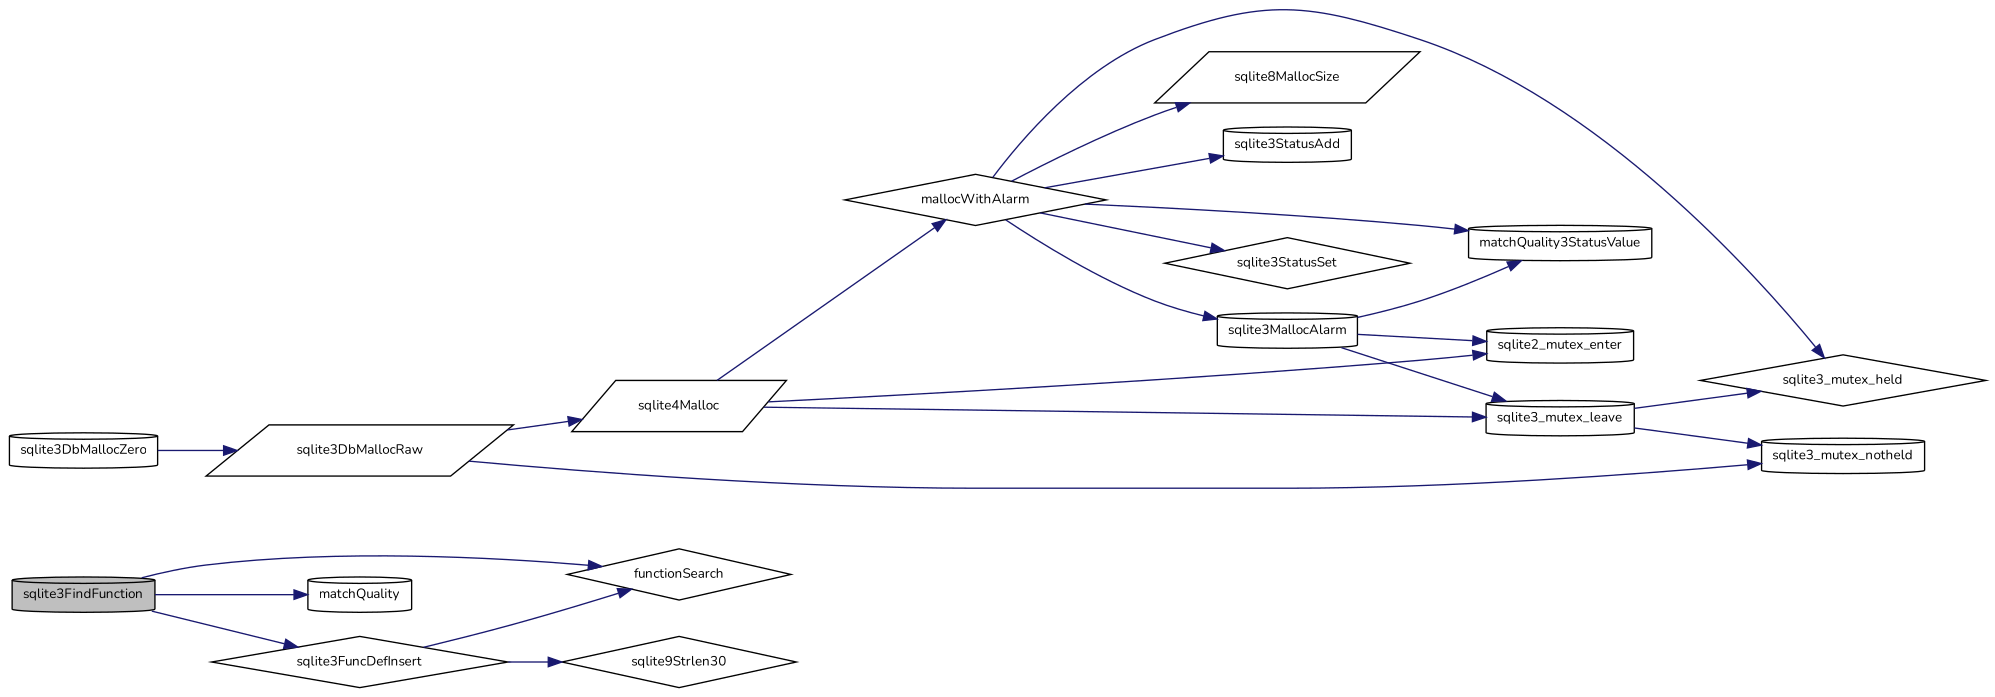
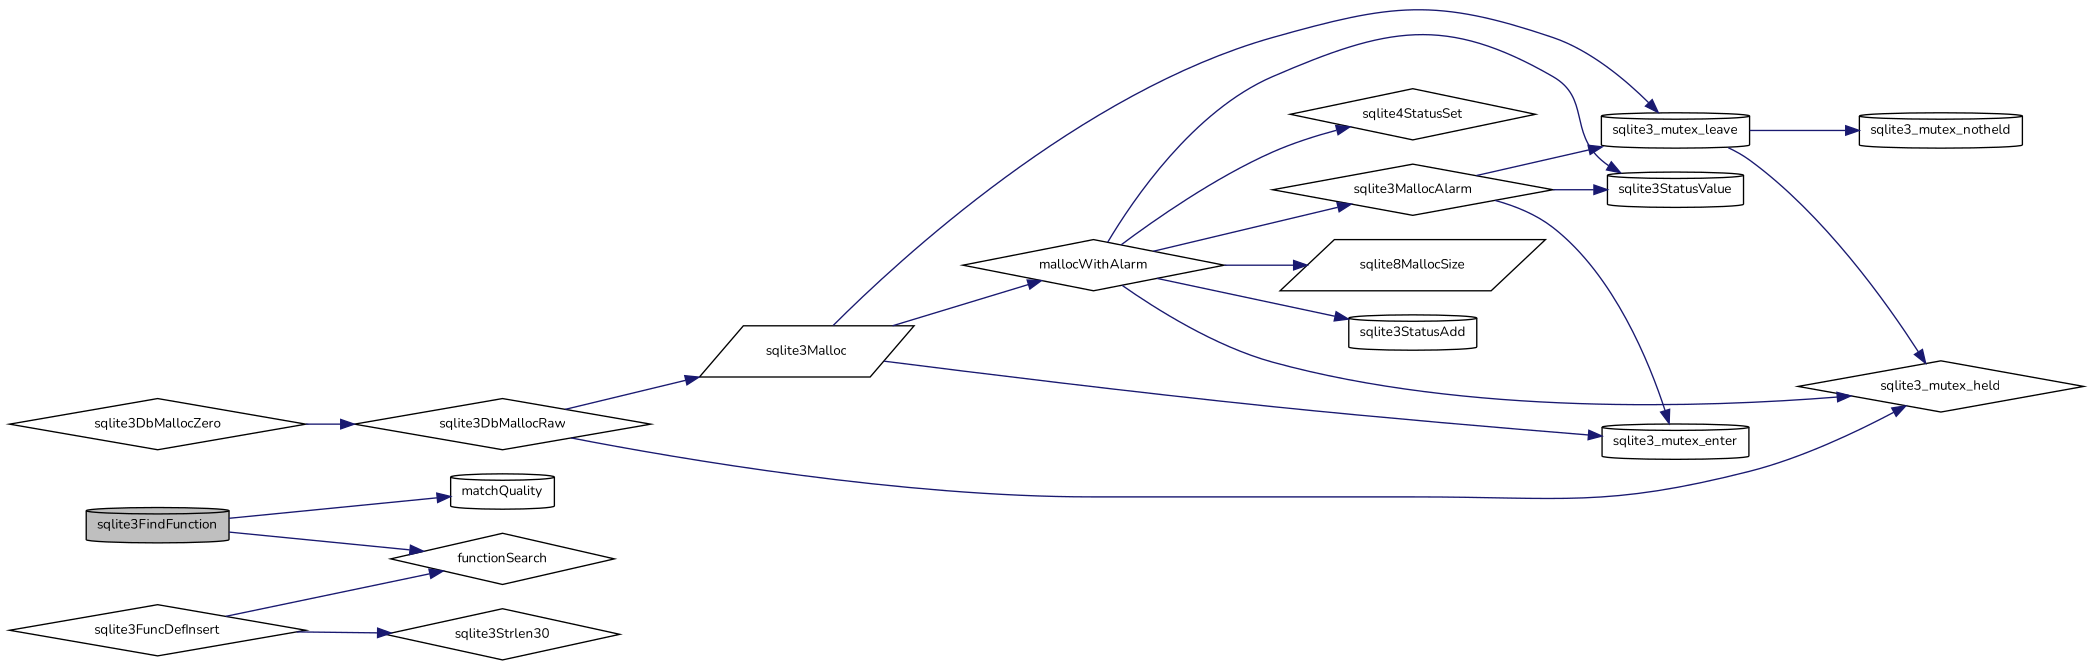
(1560, 243) -> (1676, 190)
(1287, 263) -> (1413, 114)
(1287, 331) -> (1413, 190)
(1560, 345) -> (1676, 442)
(679, 406) -> (807, 351)
(84, 450) -> (158, 424)
(360, 450) -> (503, 424)
(1108, 488) -> (1238, 497)
(218, 627) -> none
(679, 662) -> (503, 634)
